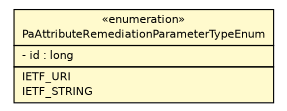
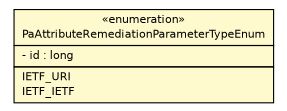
(58, 92) -> (49, 92)
